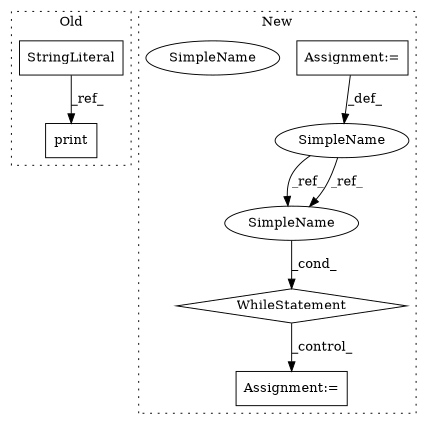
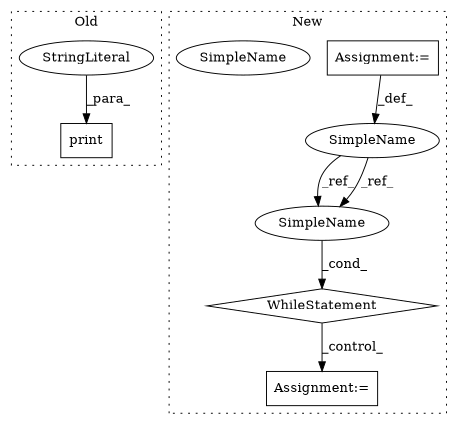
(71, 58) -> (86, 58)
(87, 99) -> (108, 99)
